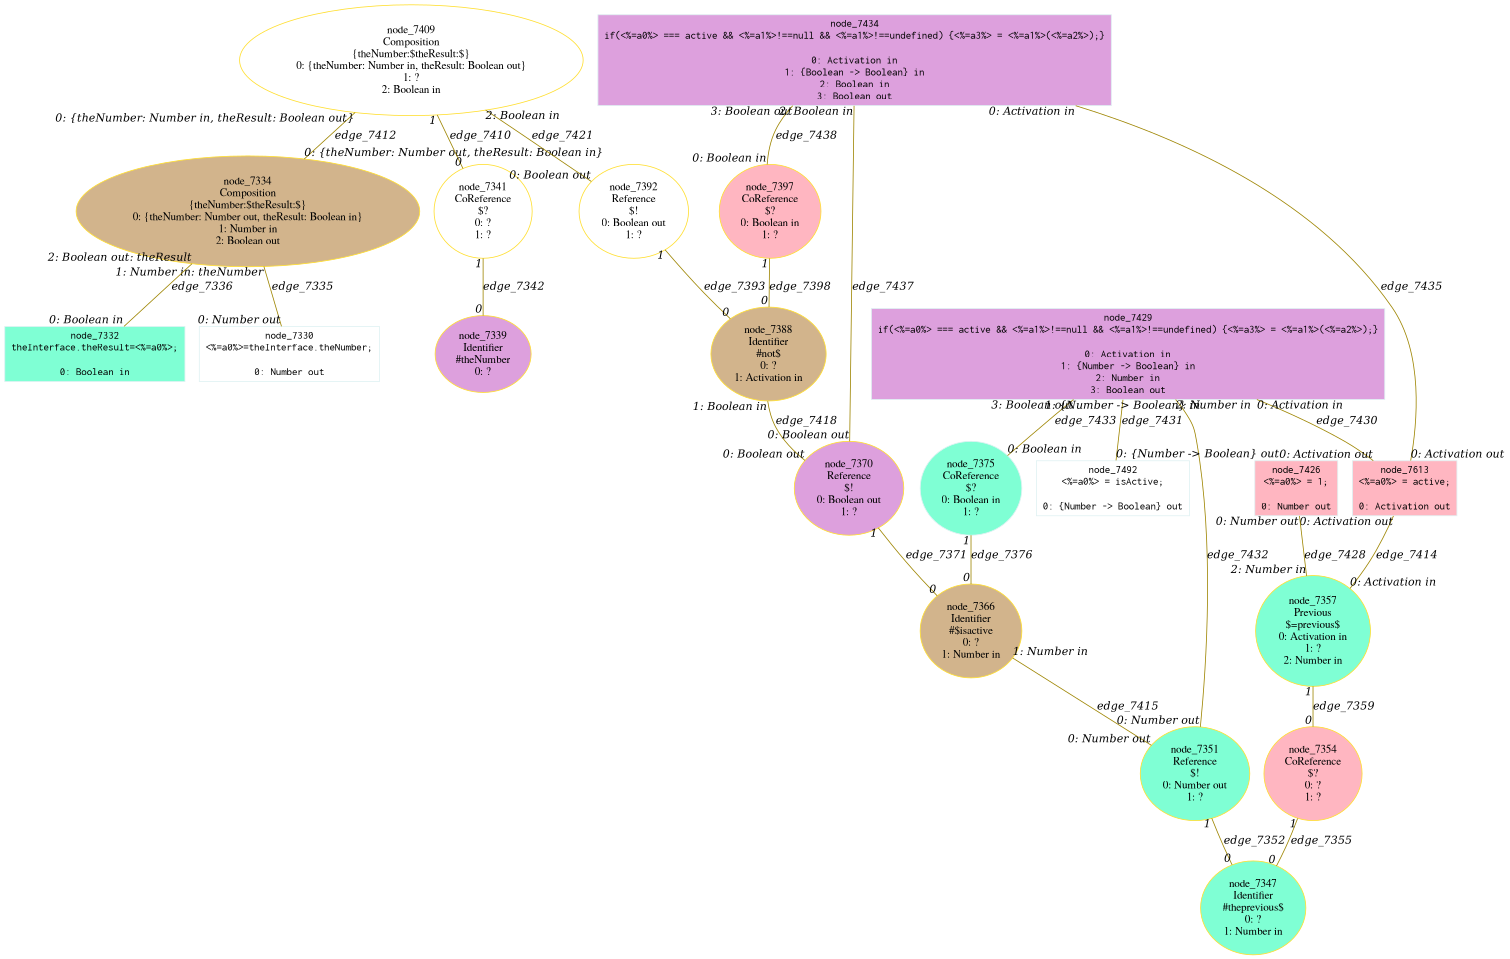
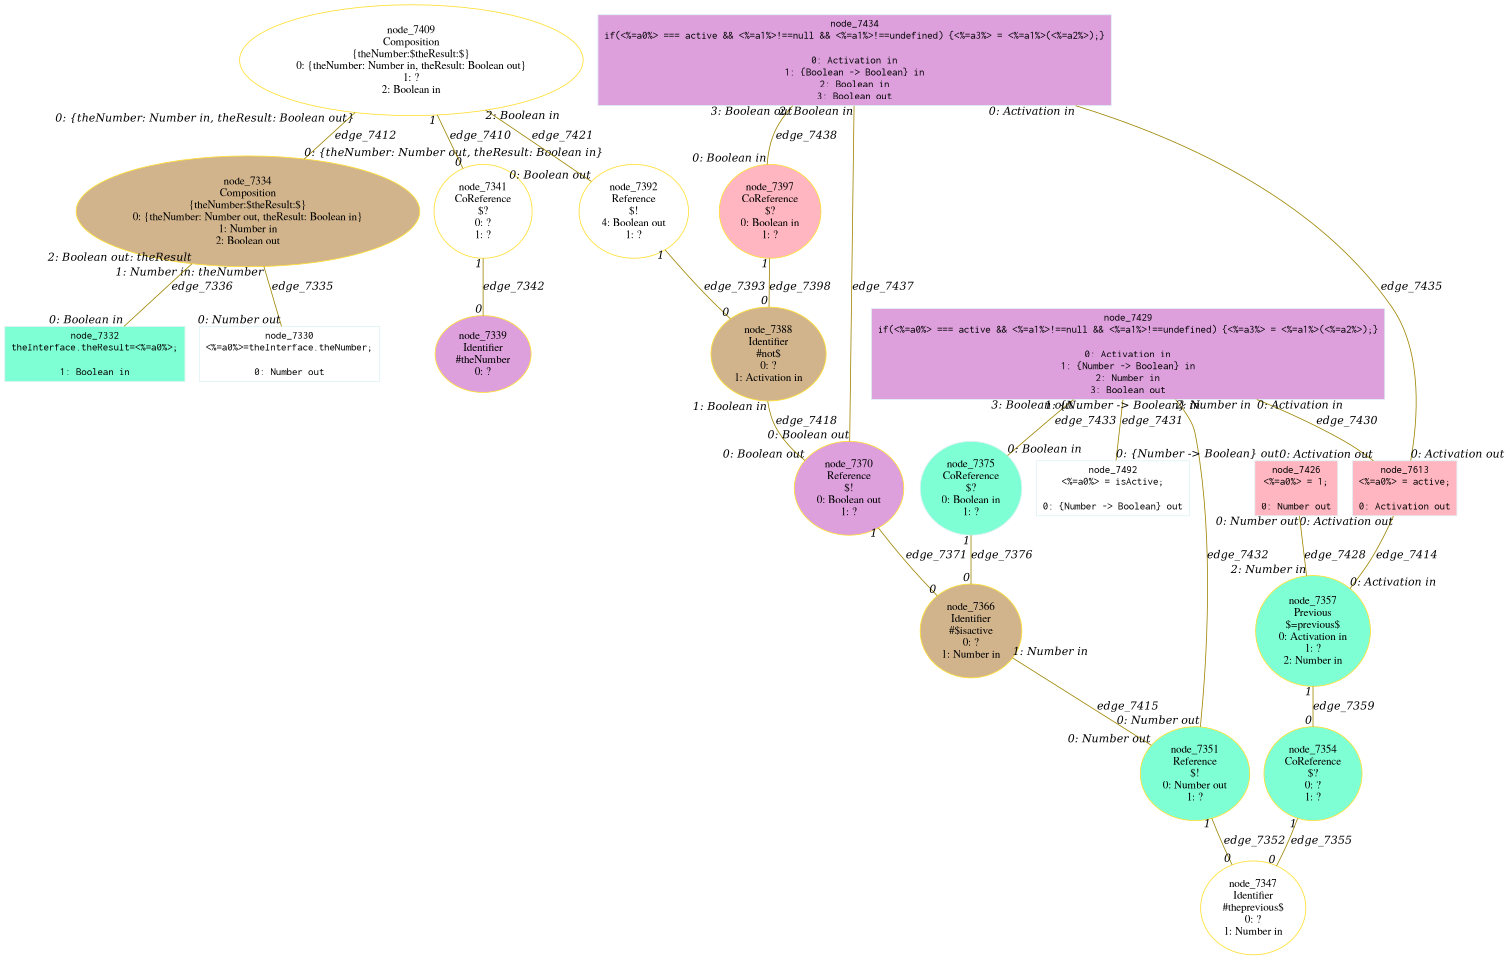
(634, 211) -> (634, 211)
(95, 354) -> (95, 354)
(1313, 774) -> (1313, 774)
(1253, 908) -> (1253, 908)
